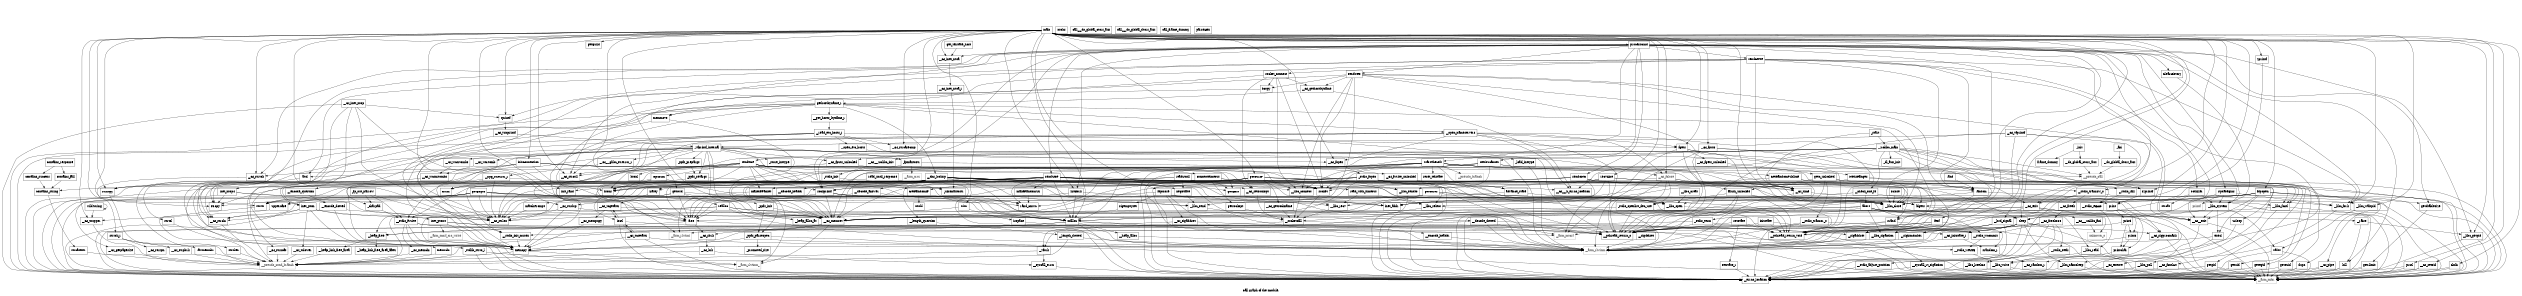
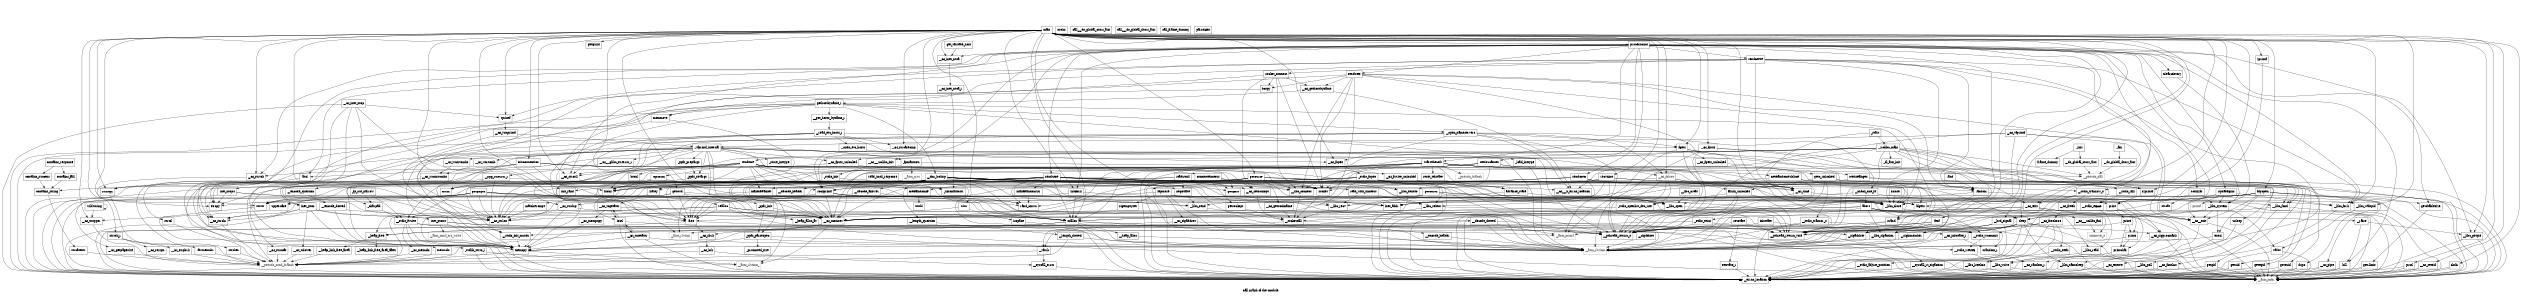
none -> (1254, 184)
